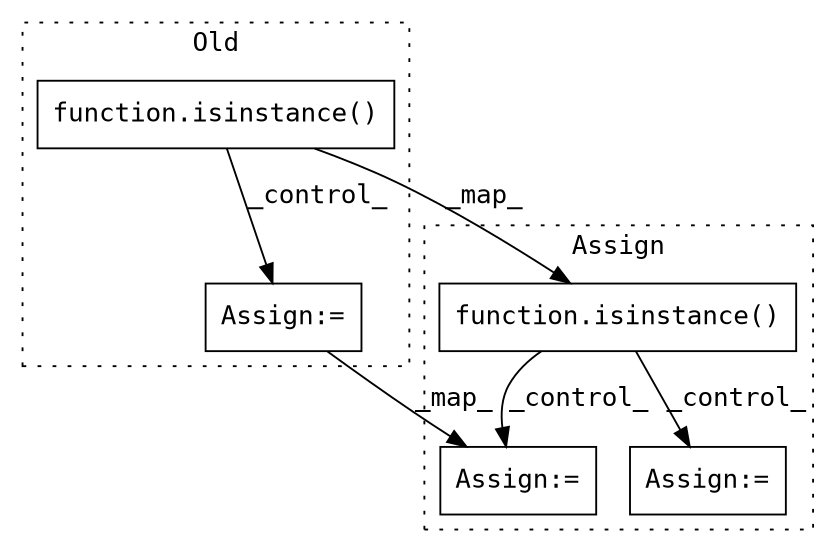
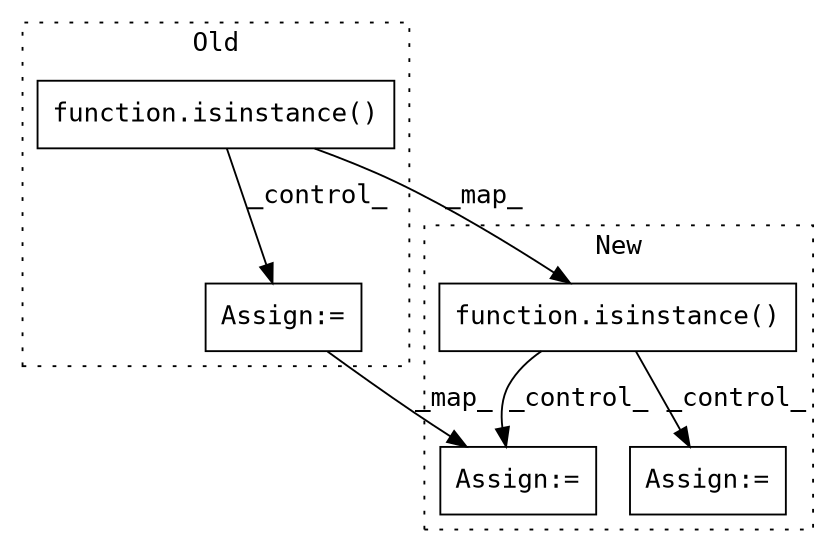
(619, 247) -> (619, 247)
